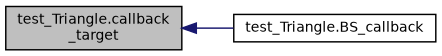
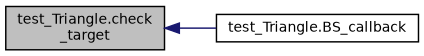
(94, 28) -> (85, 28)
